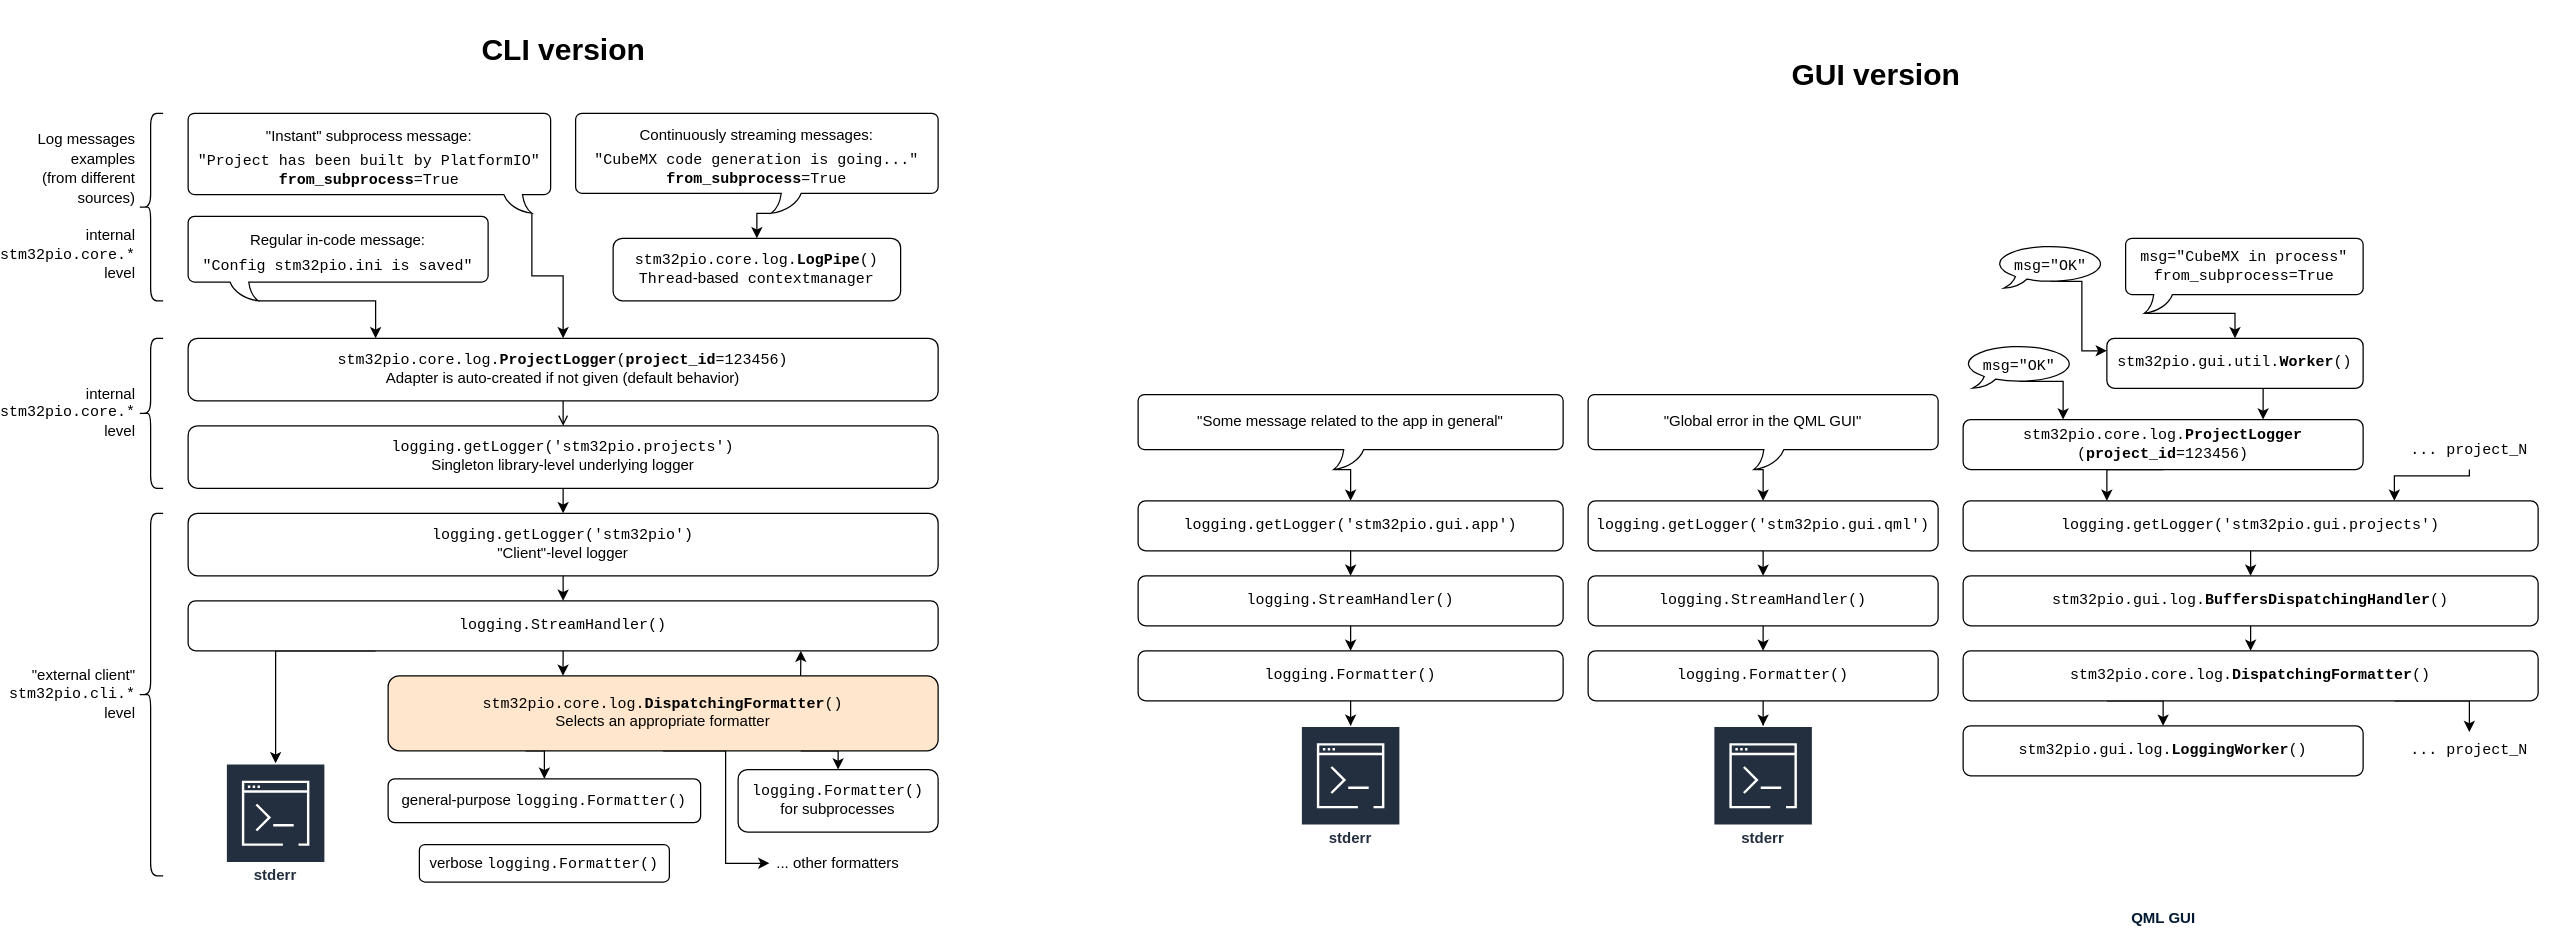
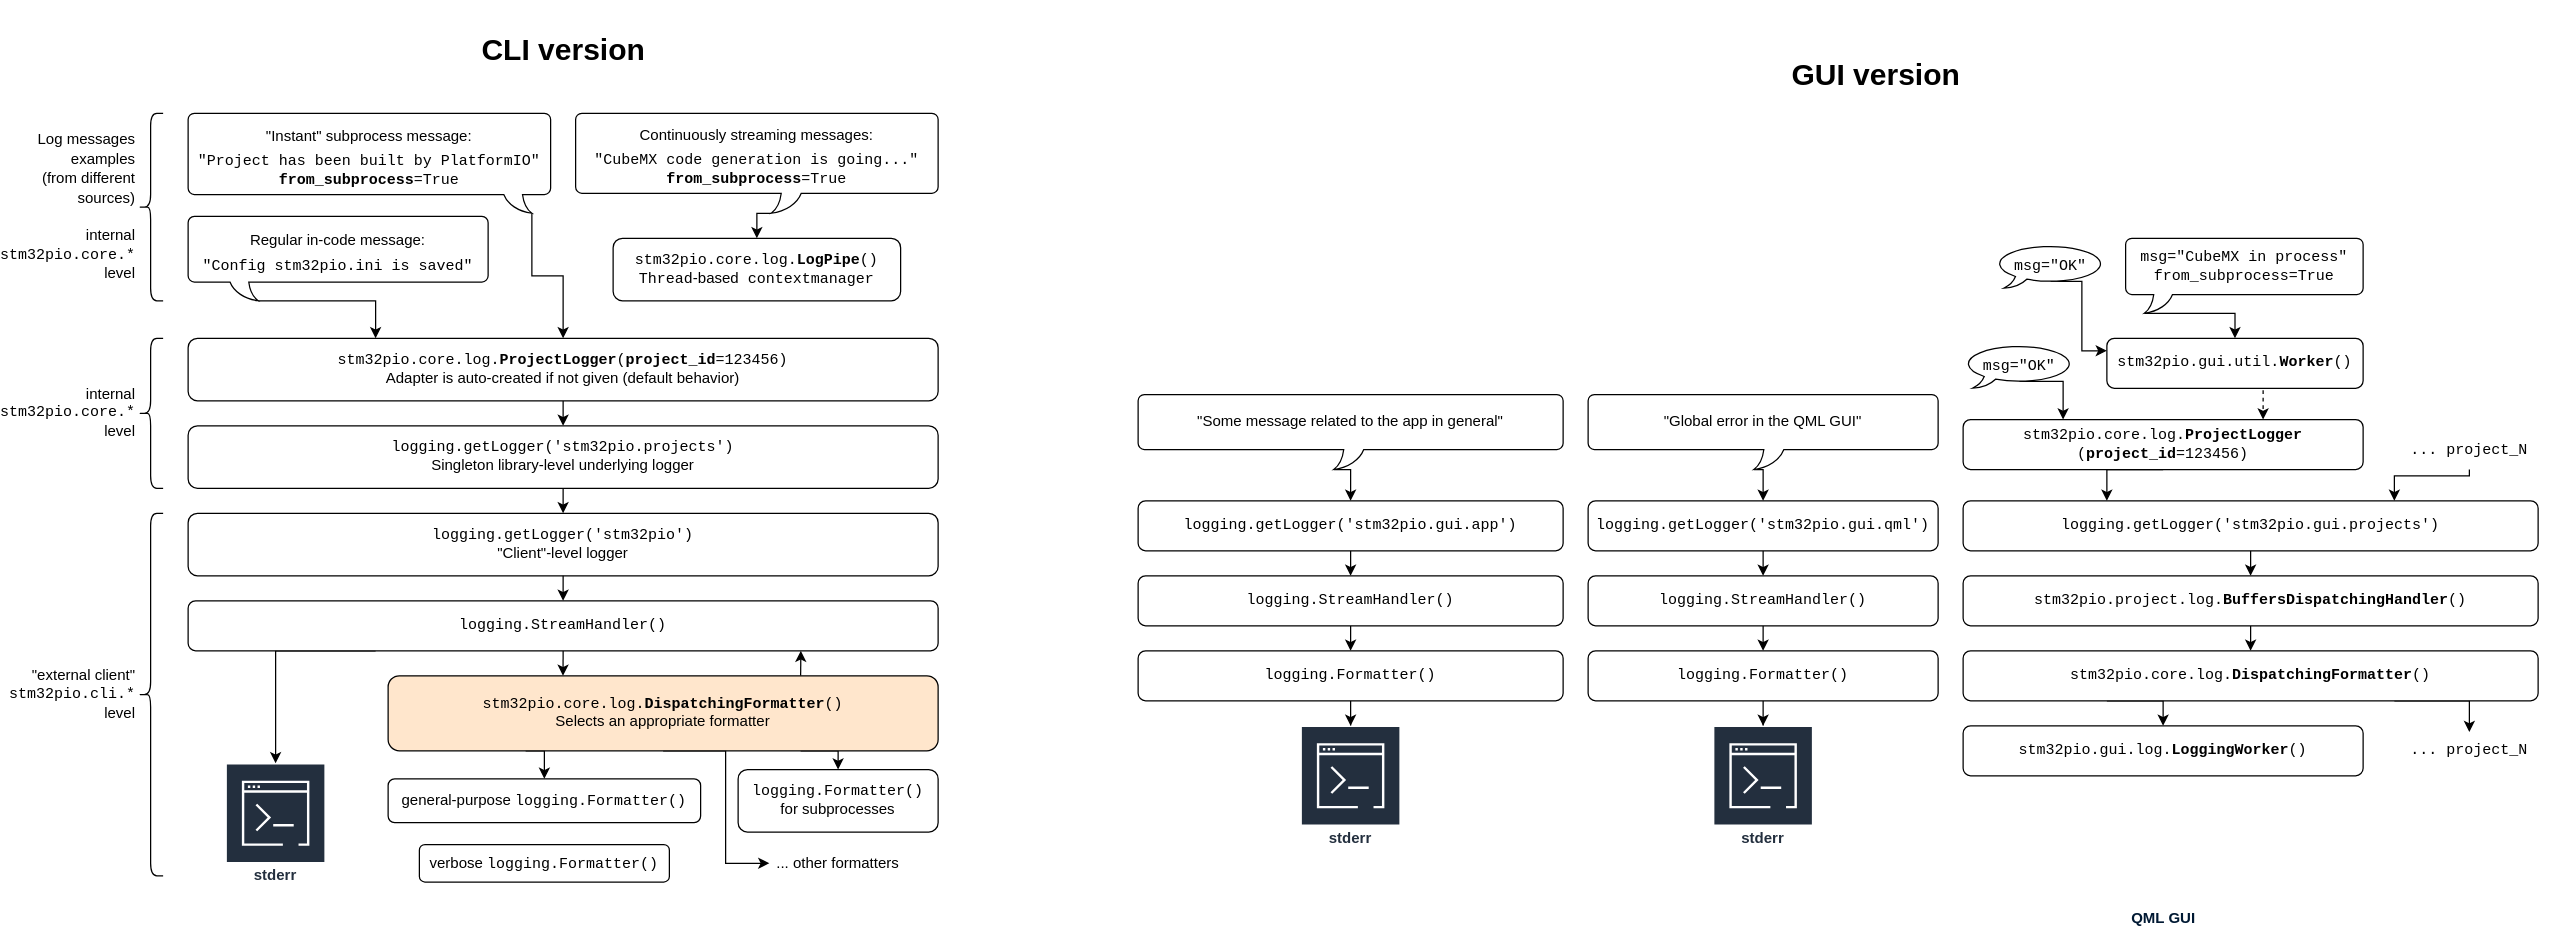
(2263, 398) -> (2263, 398)
(563, 417) -> (563, 416)
(2251, 601) -> (2251, 601)
